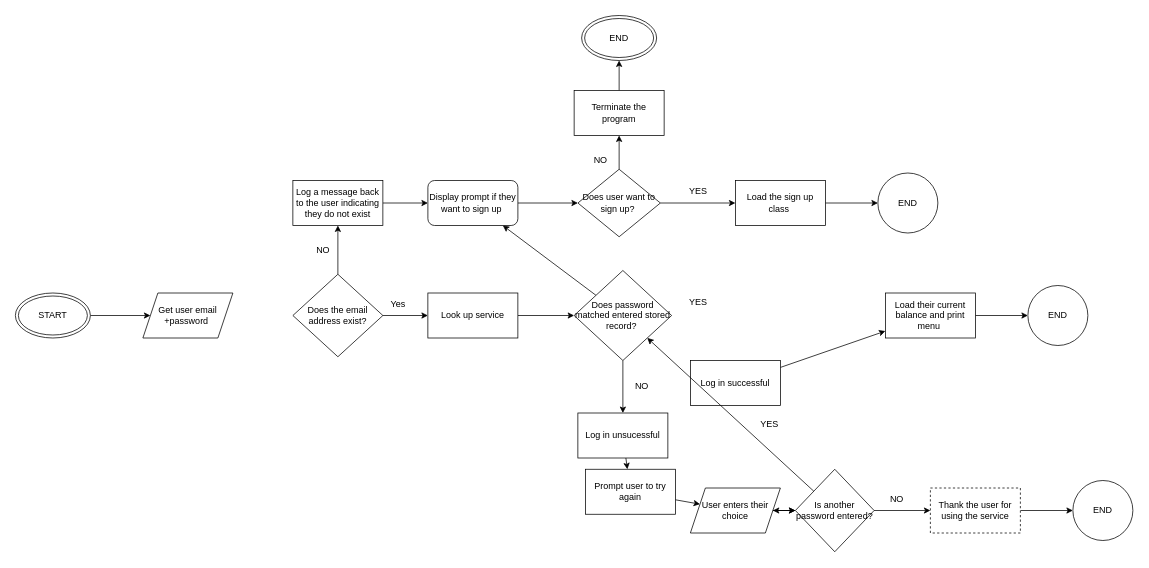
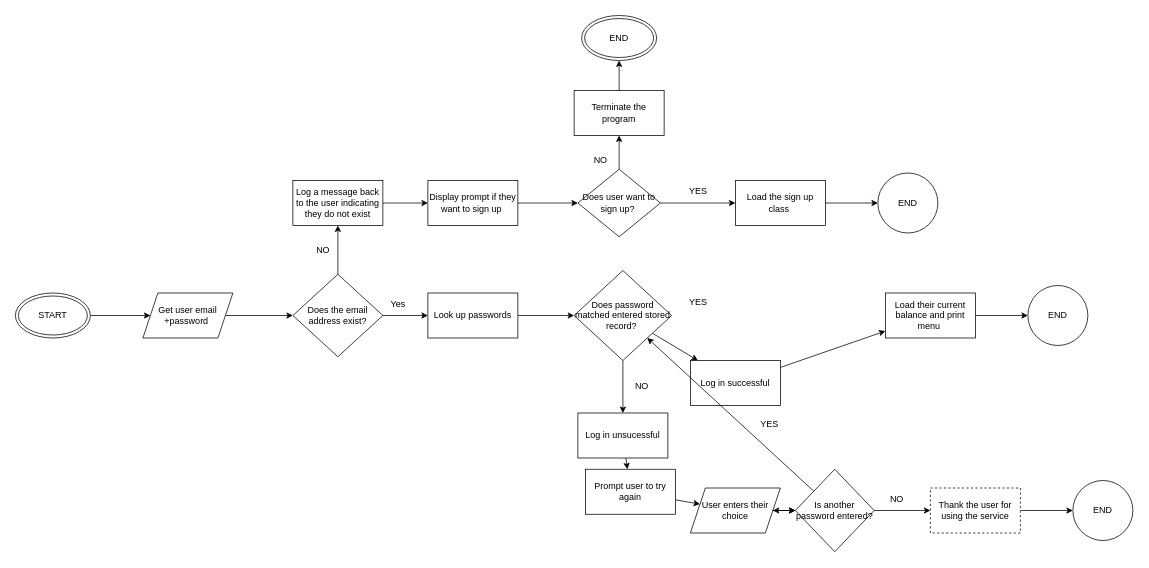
(473, 203) -> (473, 203)
(552, 262) -> (673, 346)
none -> (257, 315)
(473, 315) -> (473, 315)
